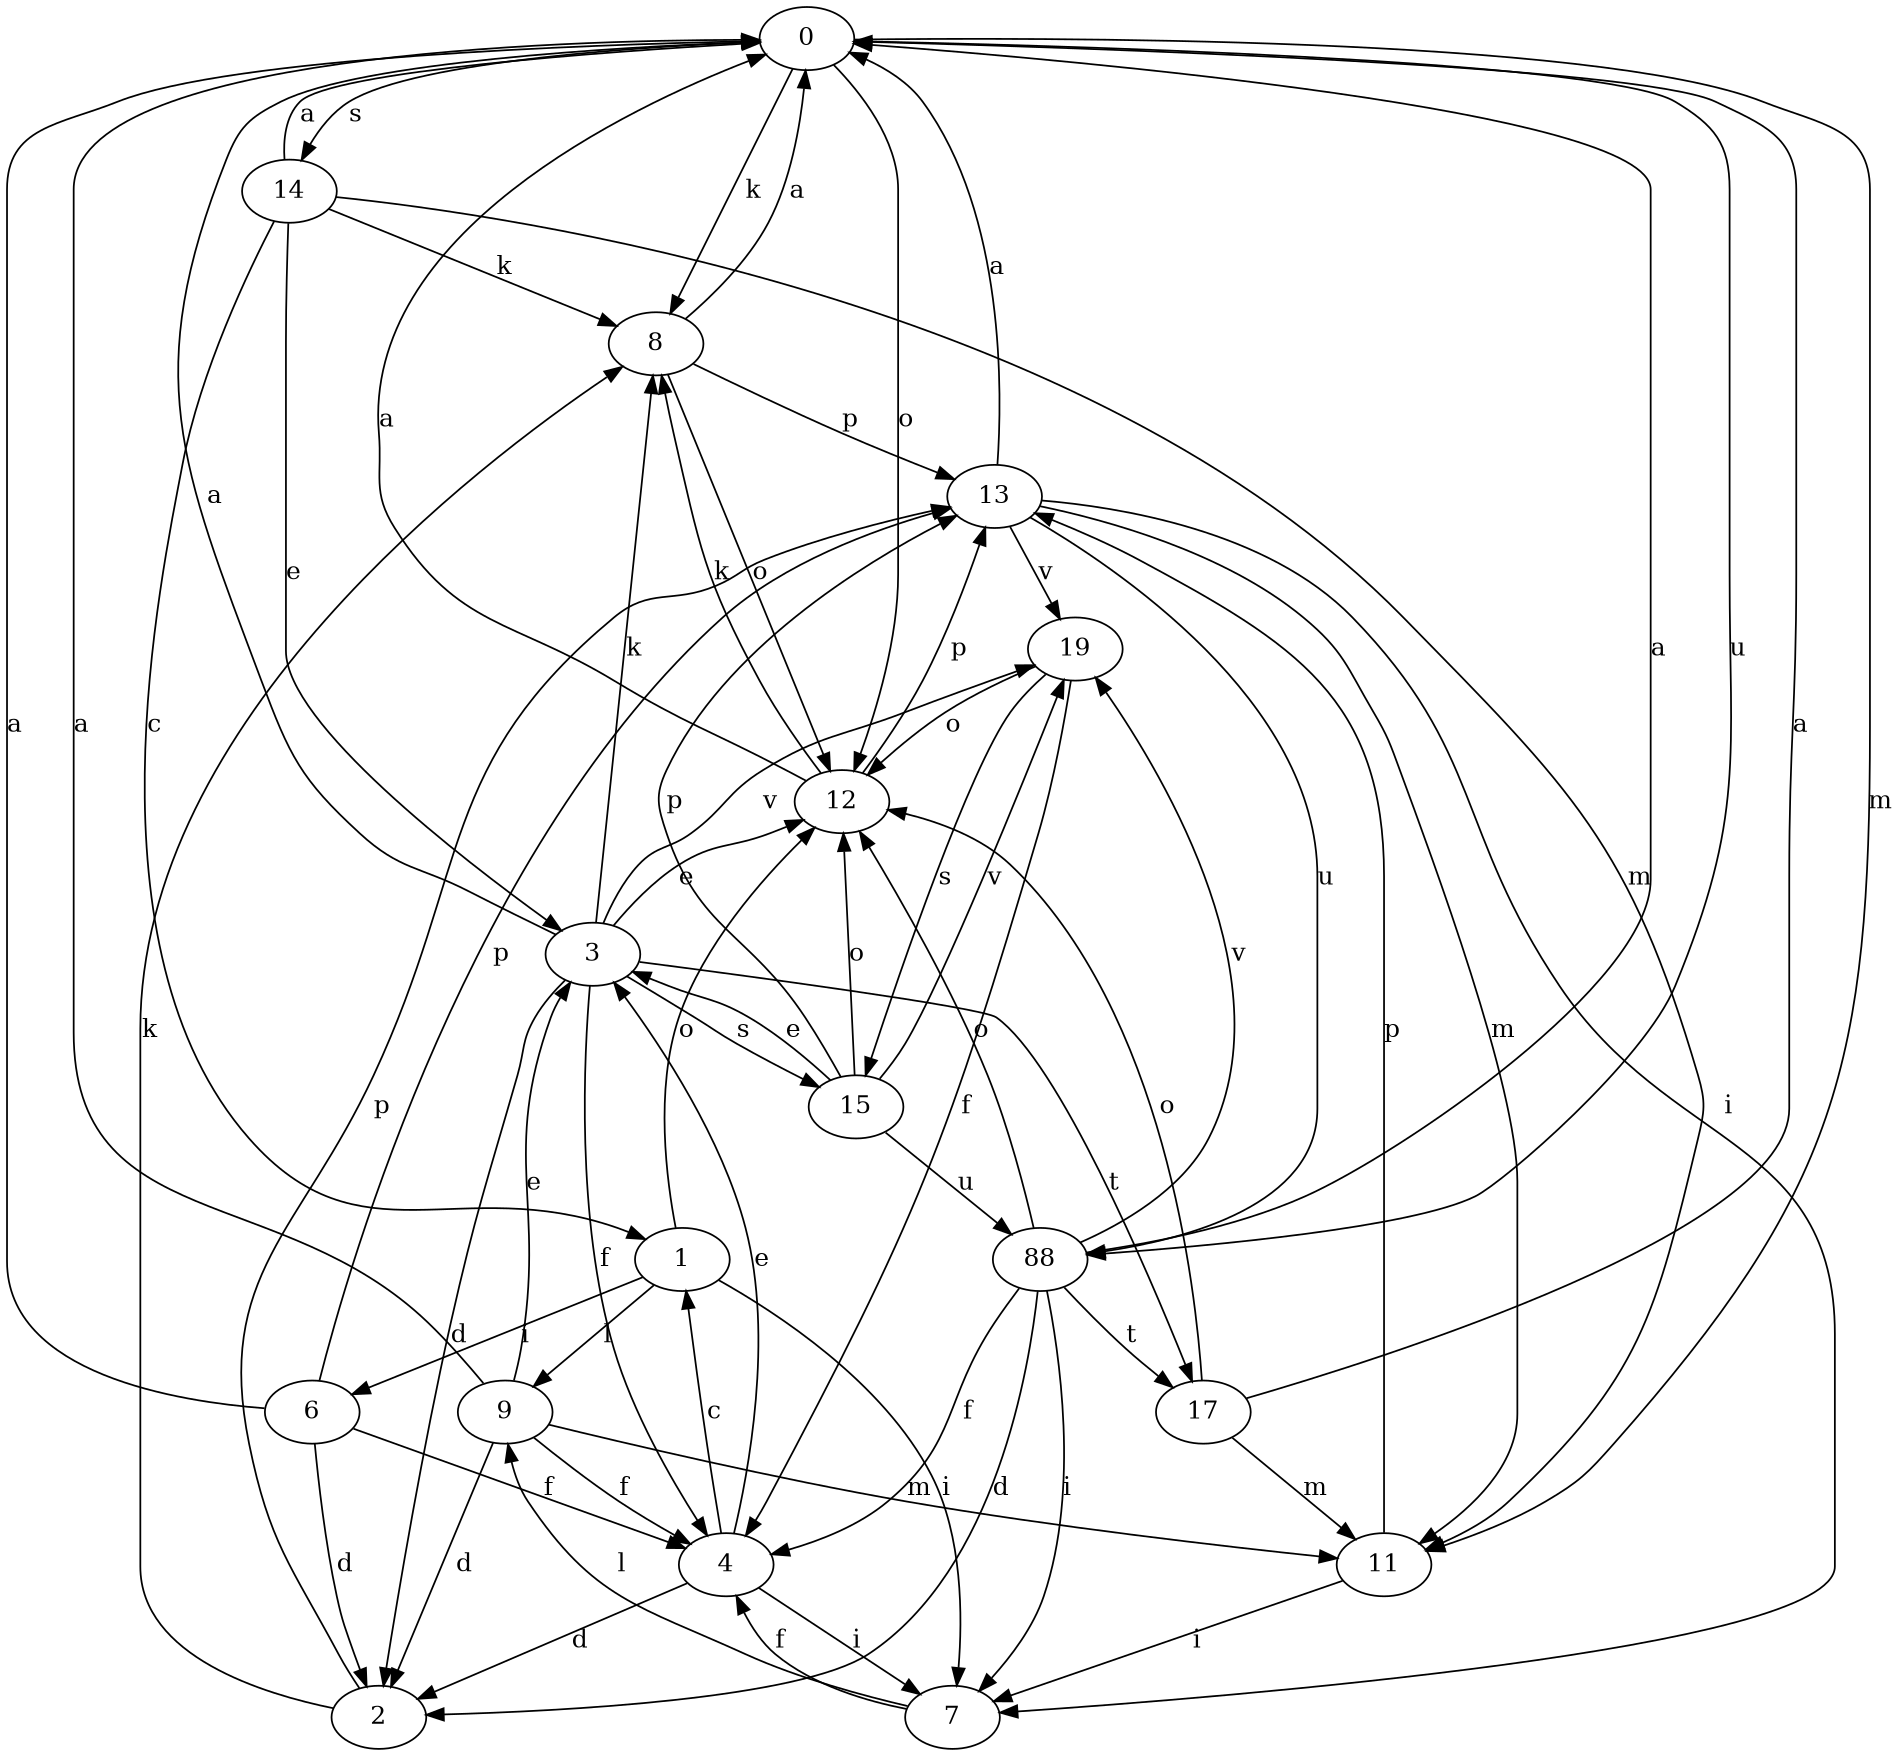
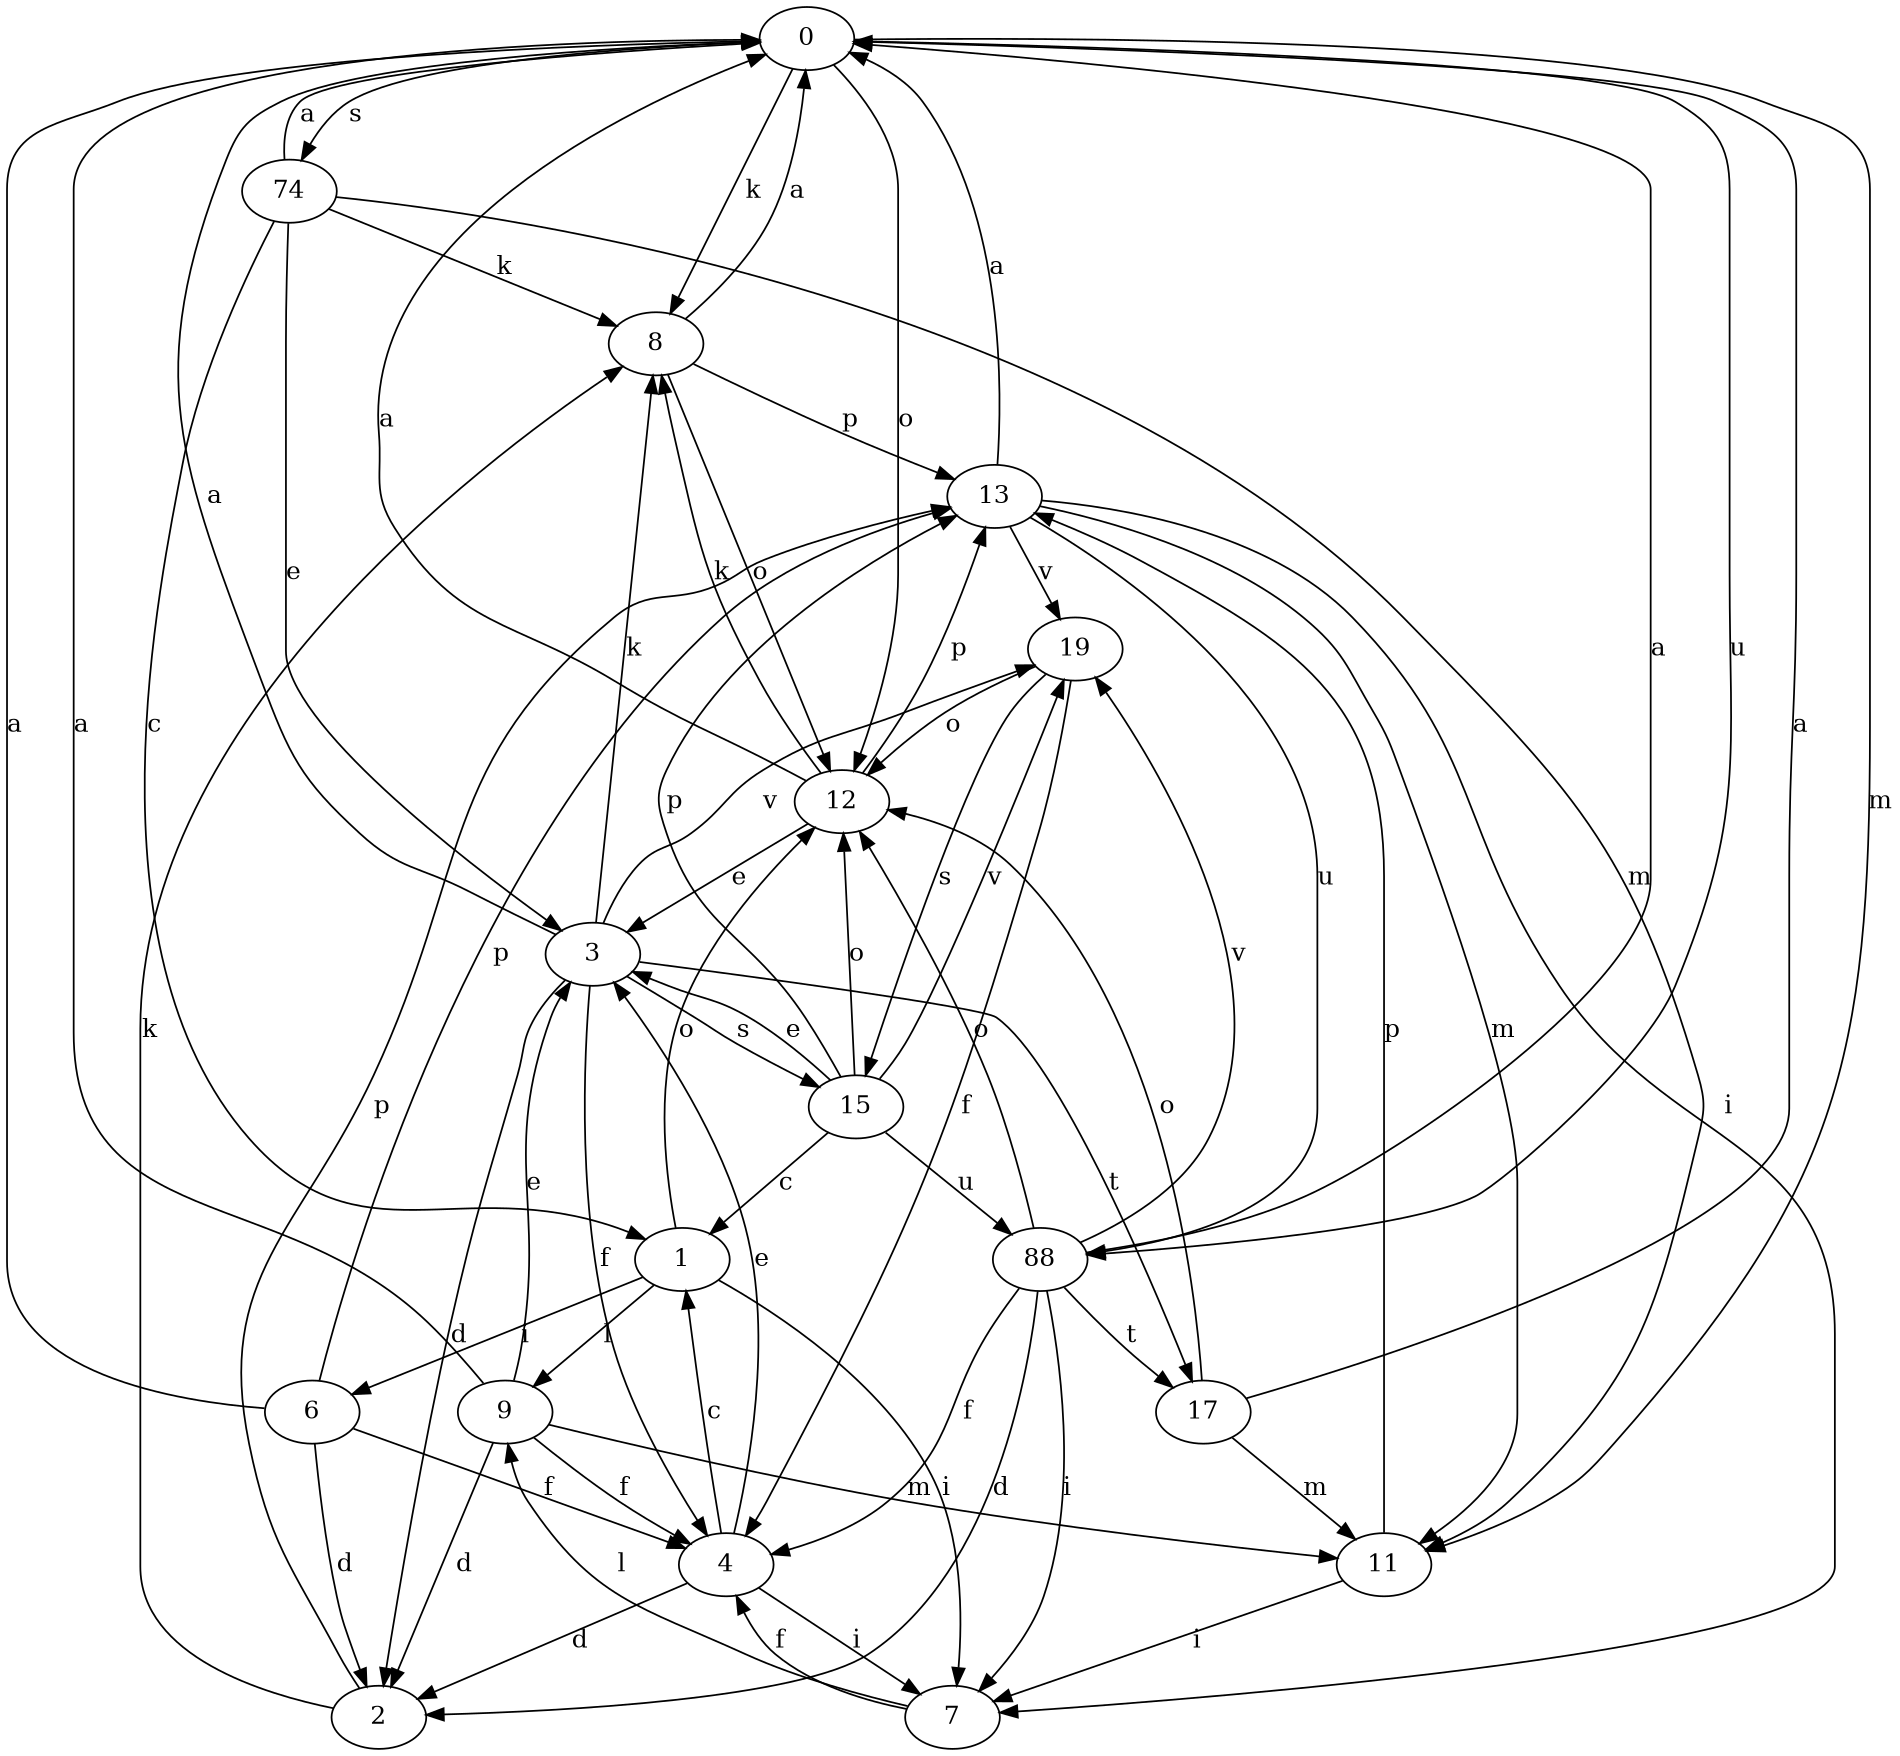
(289, 191) -> (289, 191)
(690, 858) -> (725, 873)
none -> (776, 1177)
